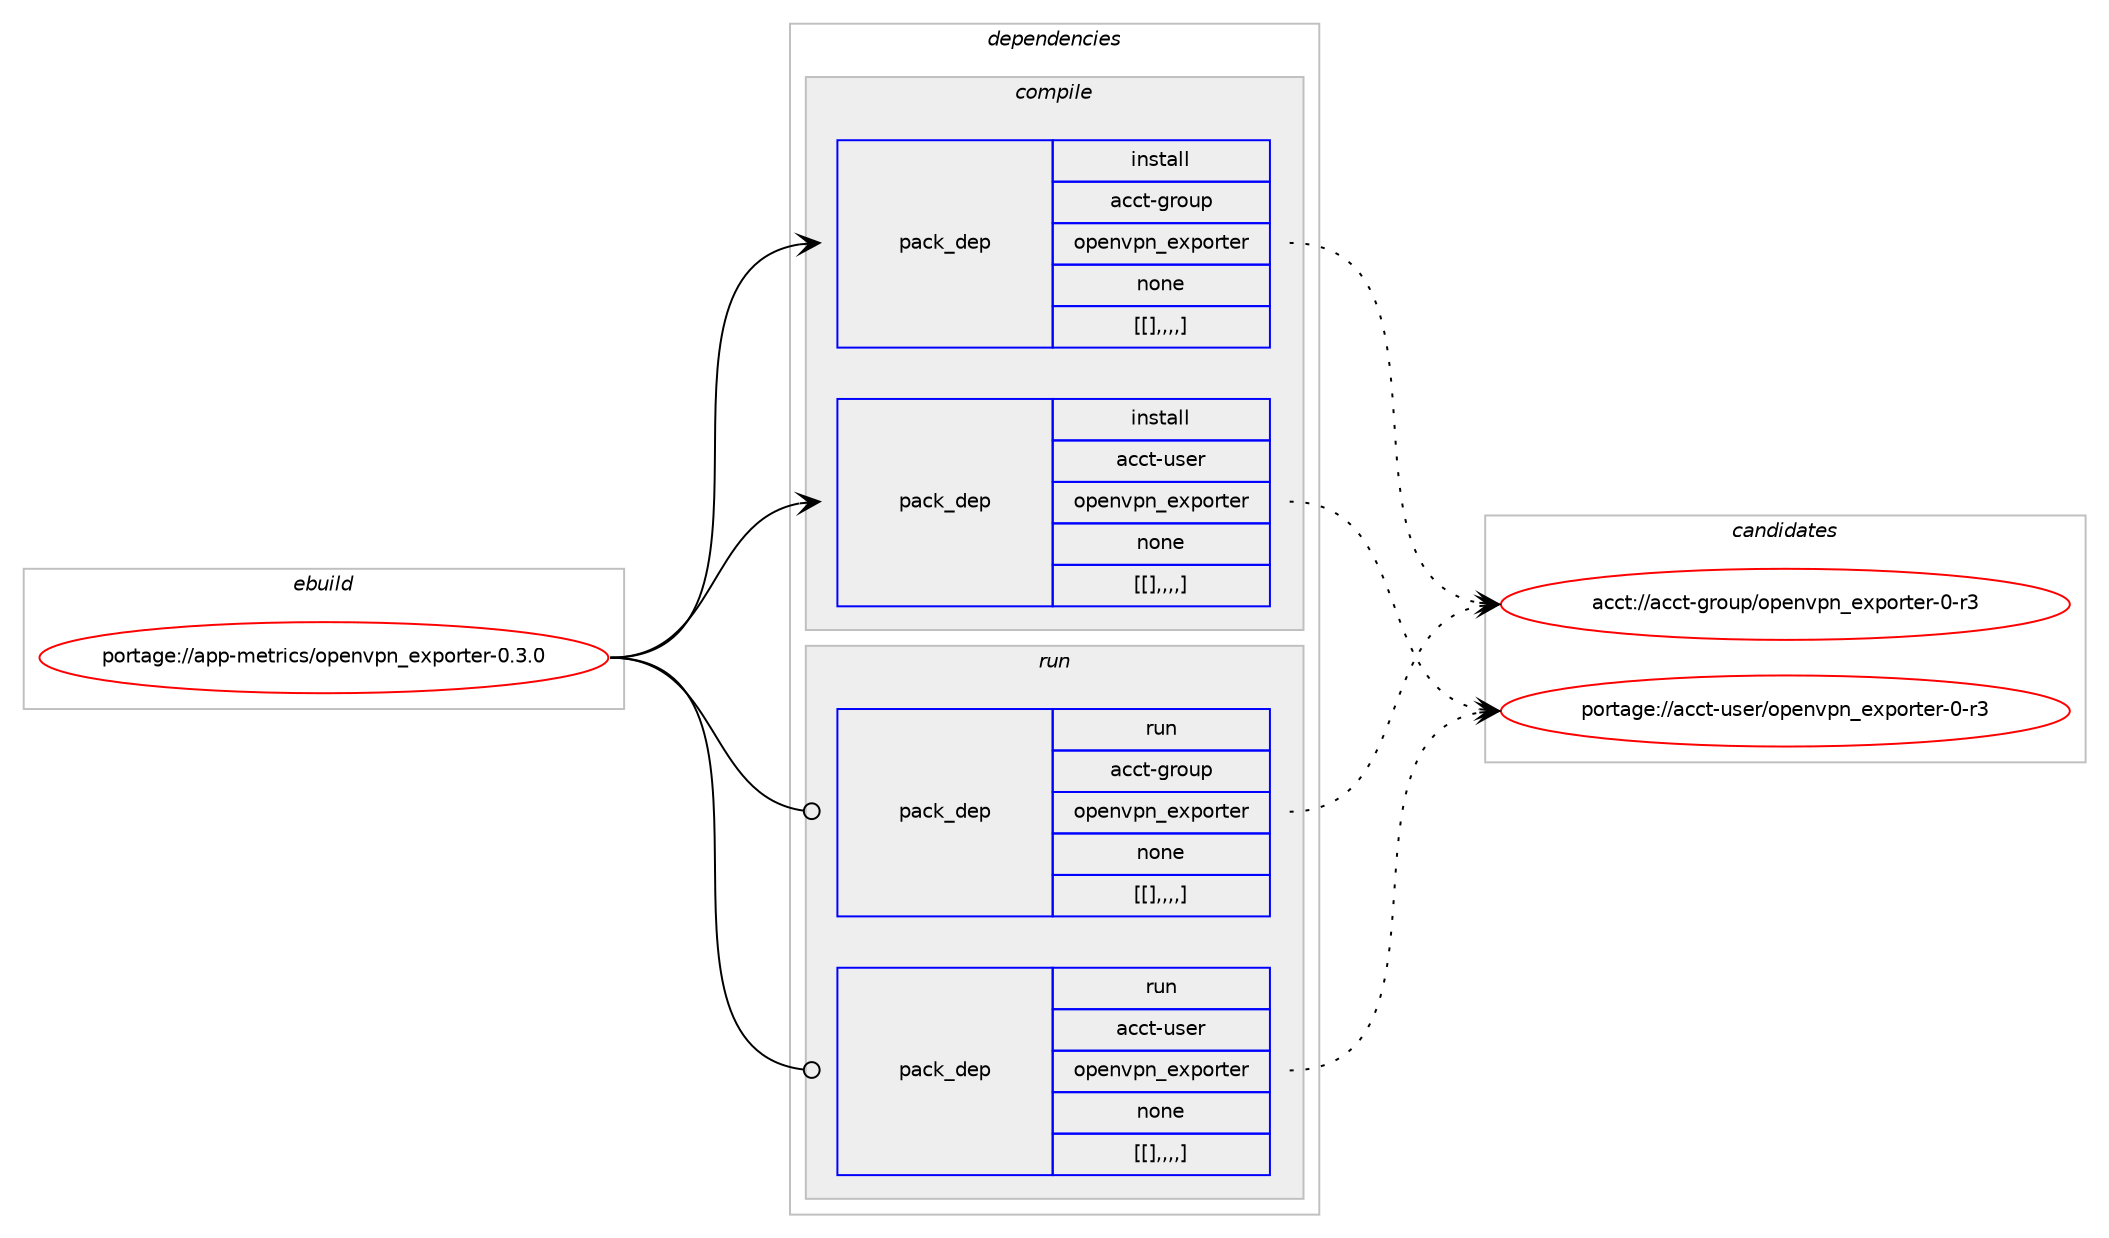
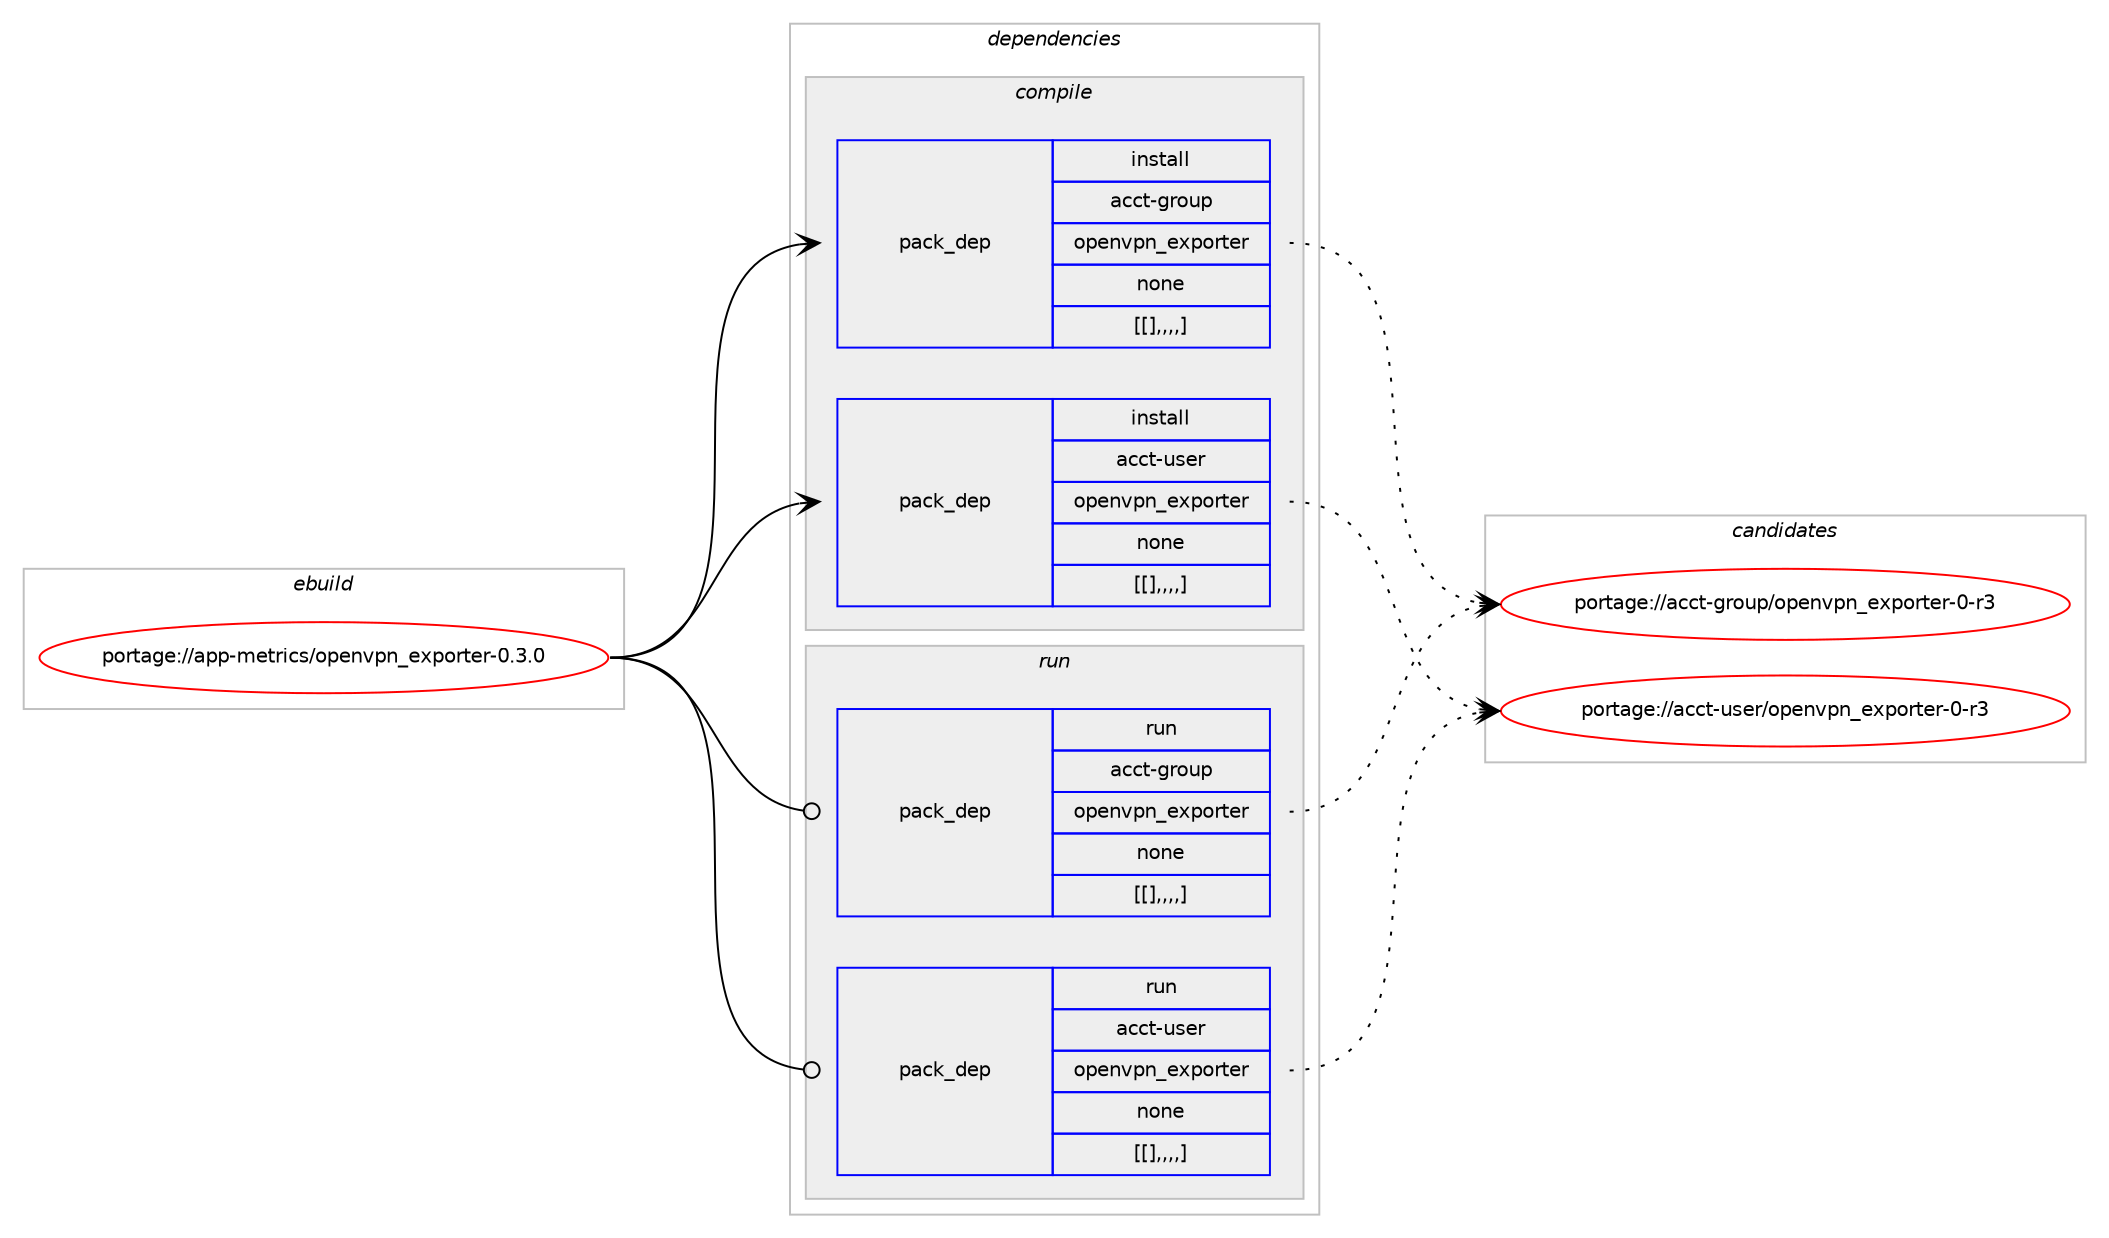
(1785, 604) -> (1785, 604)
